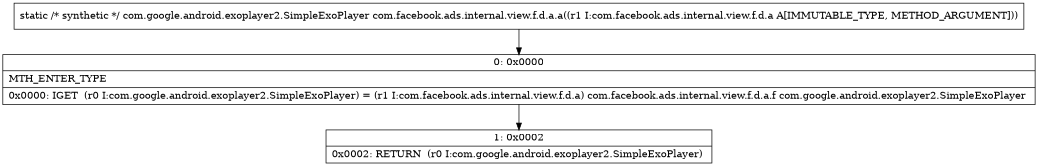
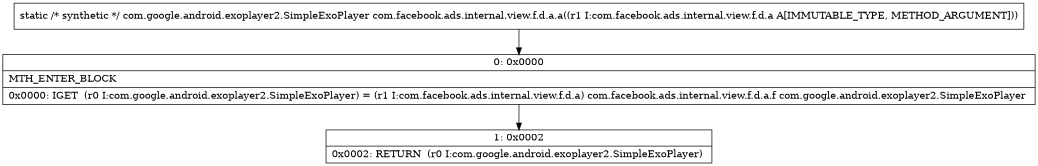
(58, 79) -> (63, 79)
